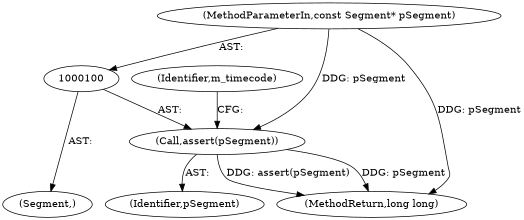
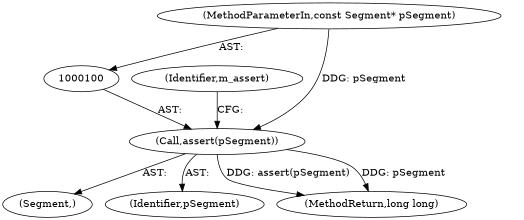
(217, 79) -> (217, 79)
(430, 97) -> none
(65, 138) -> (133, 173)
